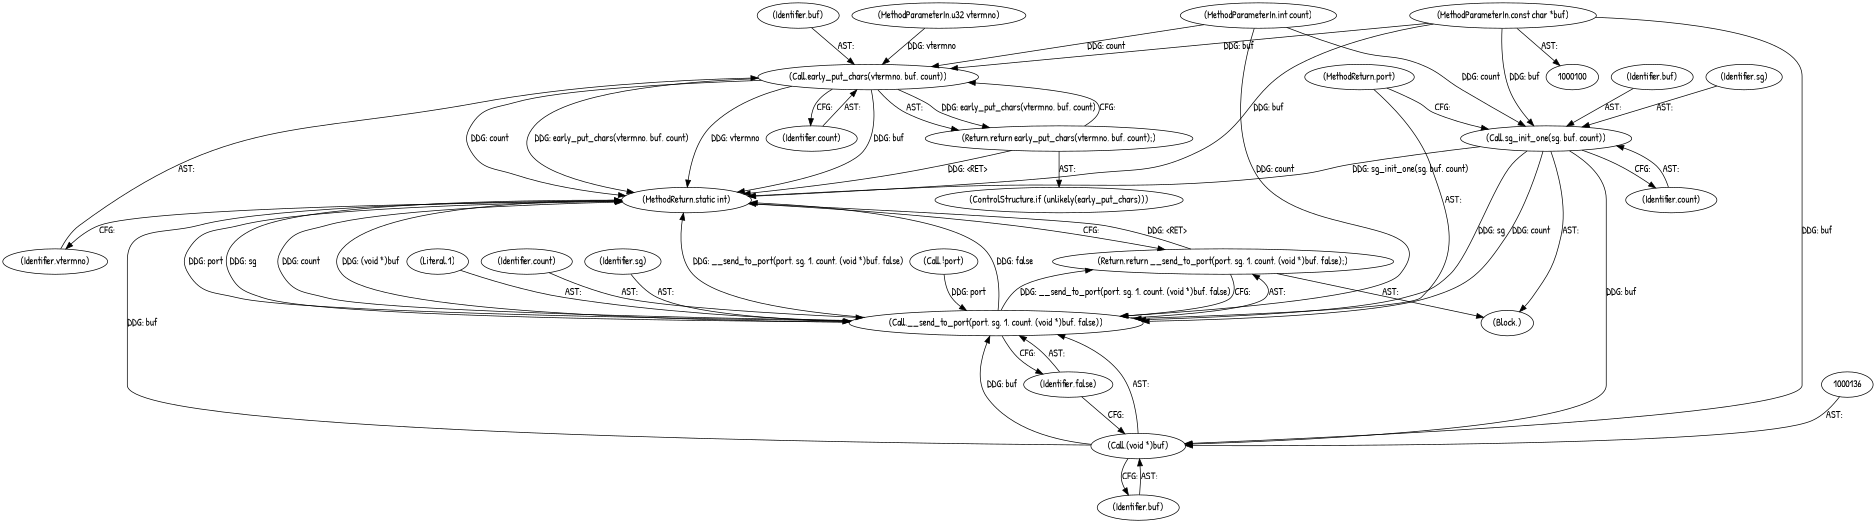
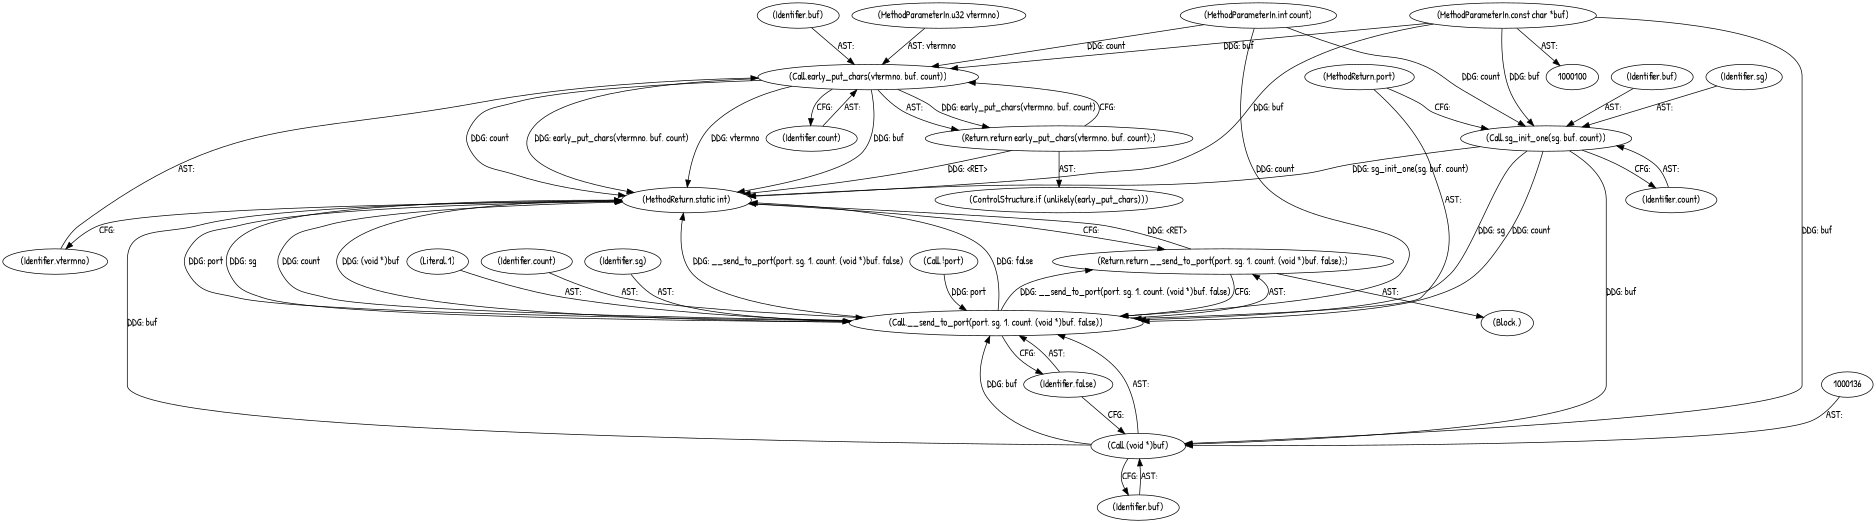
(932, 46) -> (932, 46)
(1561, 233) -> none
